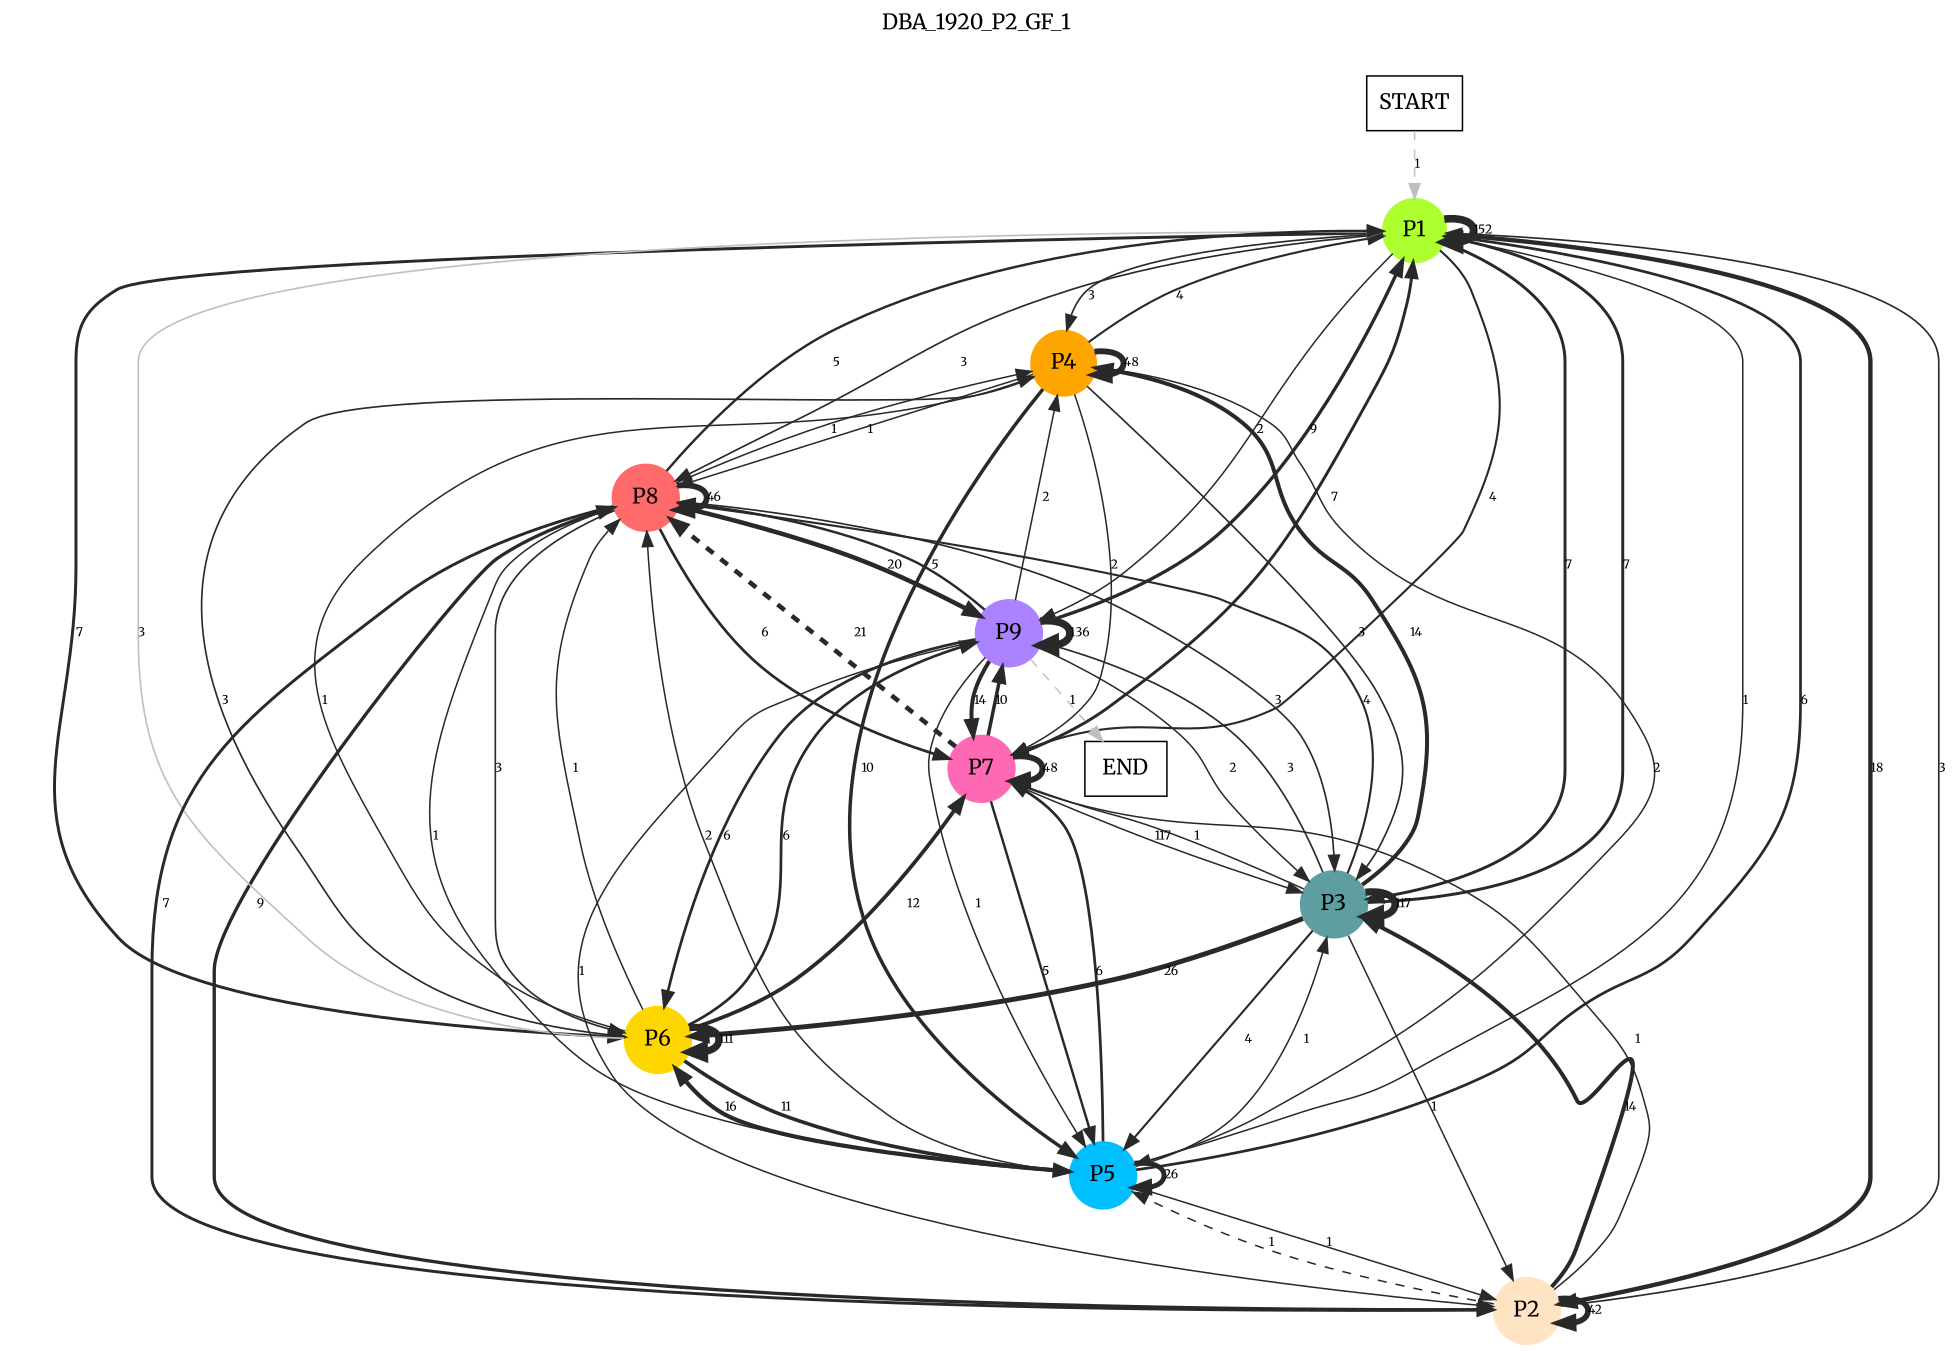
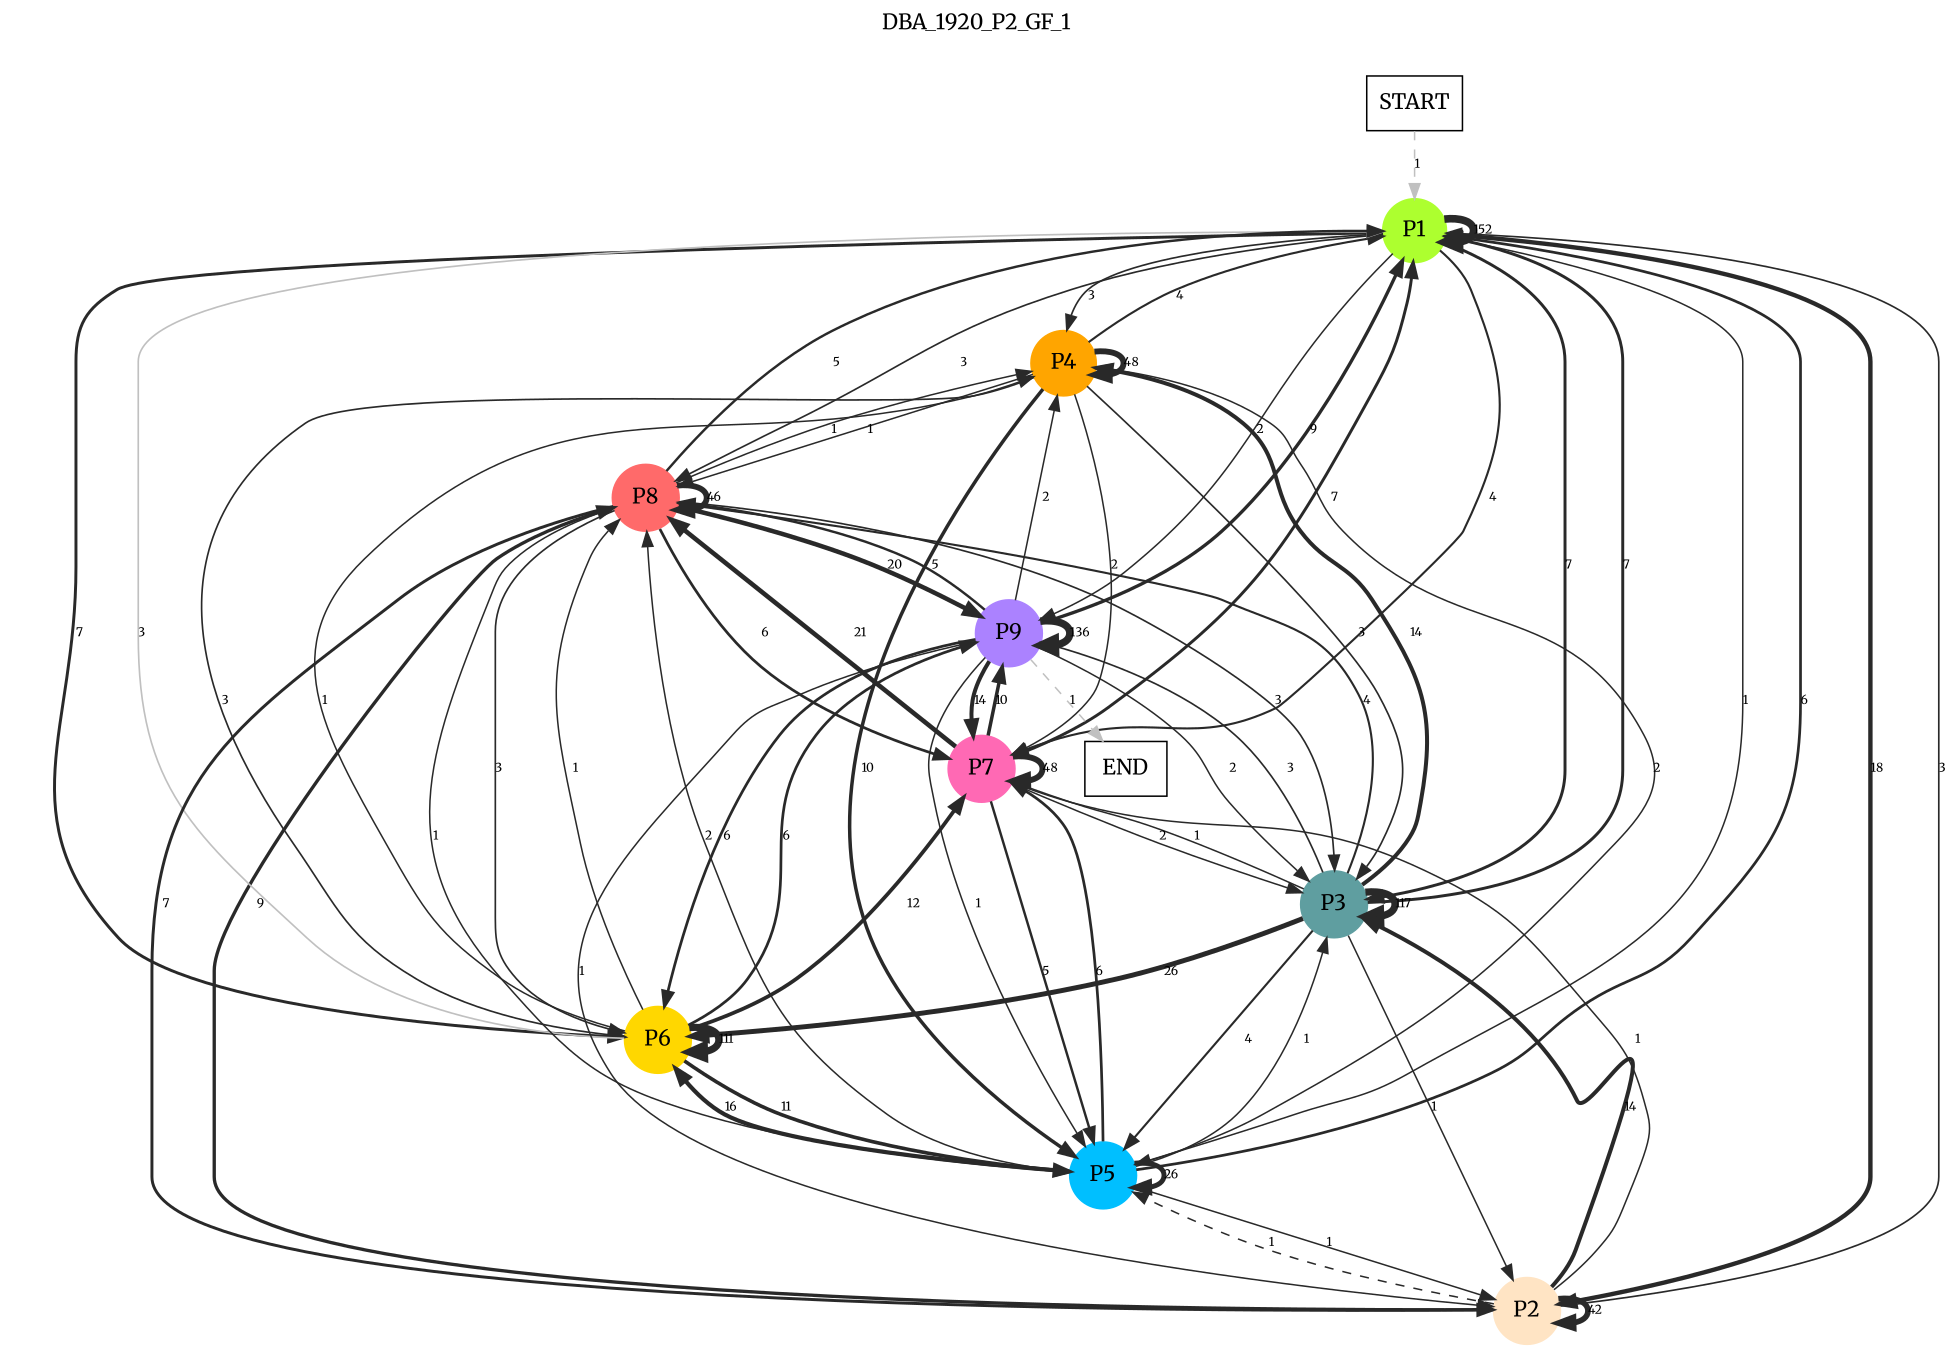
(820, 638) -> (820, 638)
(1163, 837) -> (1163, 837)
